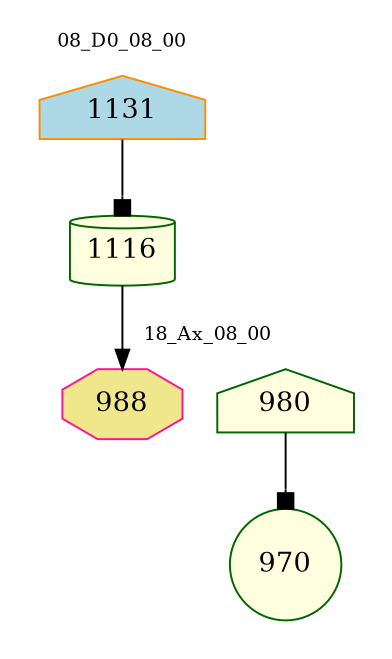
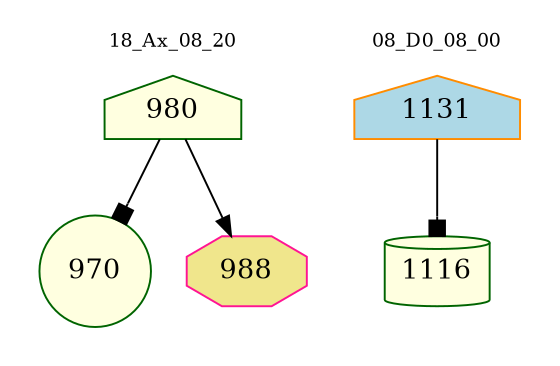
(122, 329) -> (204, 179)
(208, 335) -> (173, 42)
